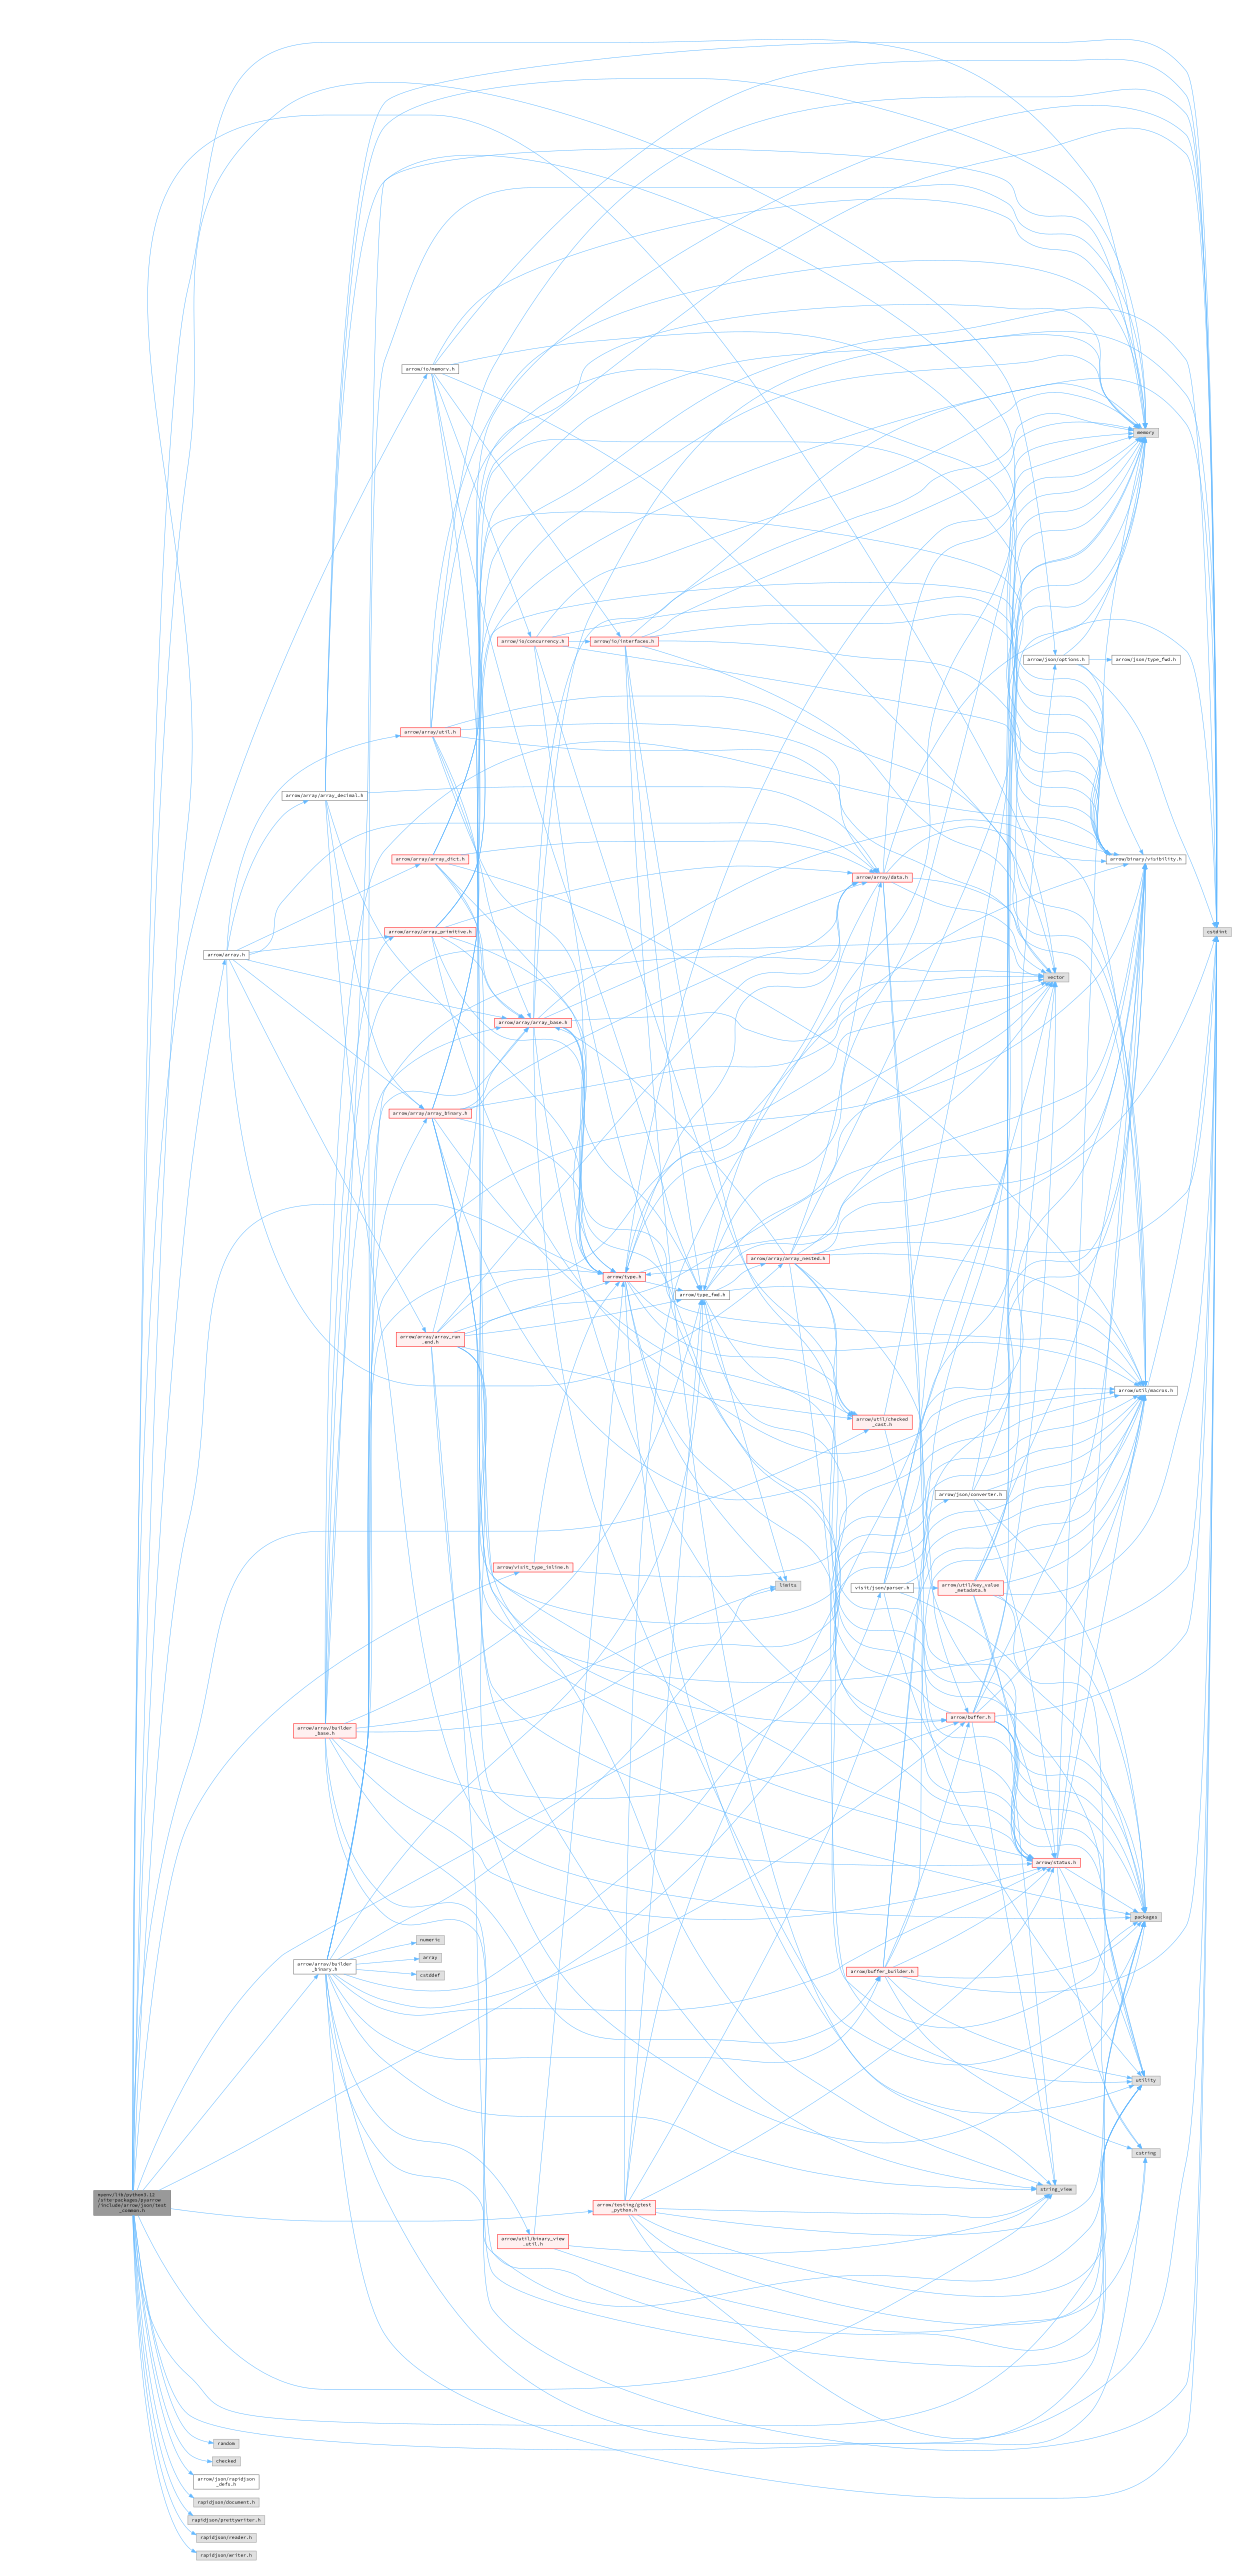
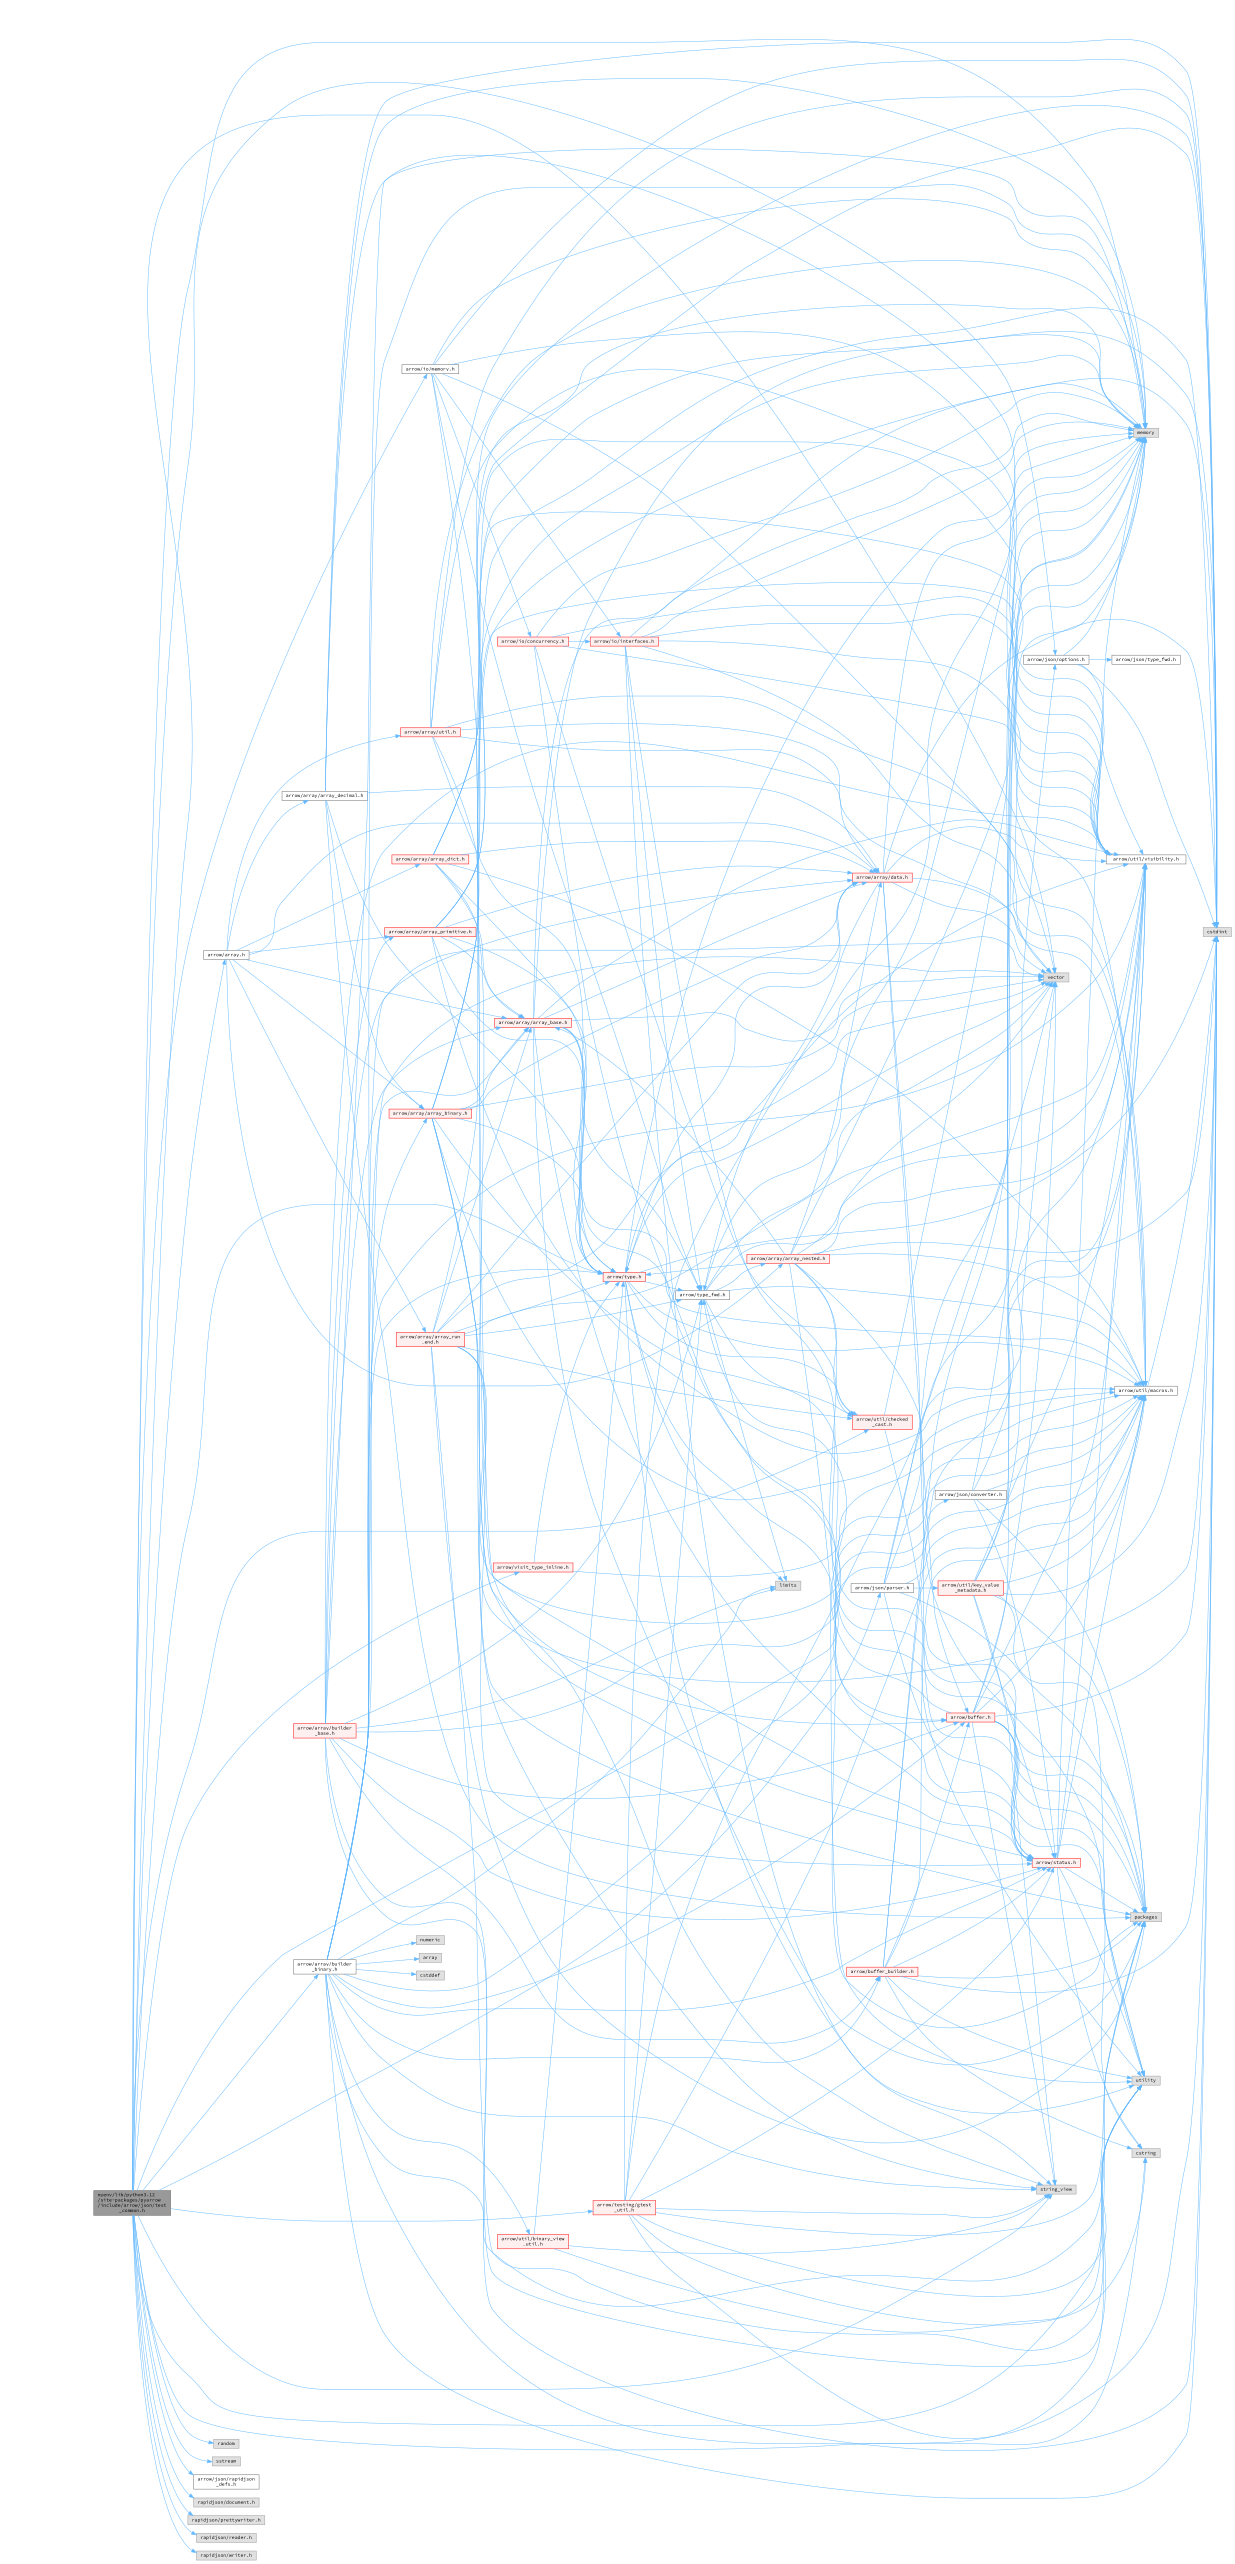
(1146, 859) -> (1146, 859)
(484, 882) -> (486, 1167)
(882, 1588) -> (882, 1588)
(601, 1654) -> (373, 1094)
(624, 2208) -> (624, 2208)
(226, 2461) -> (226, 2461)
